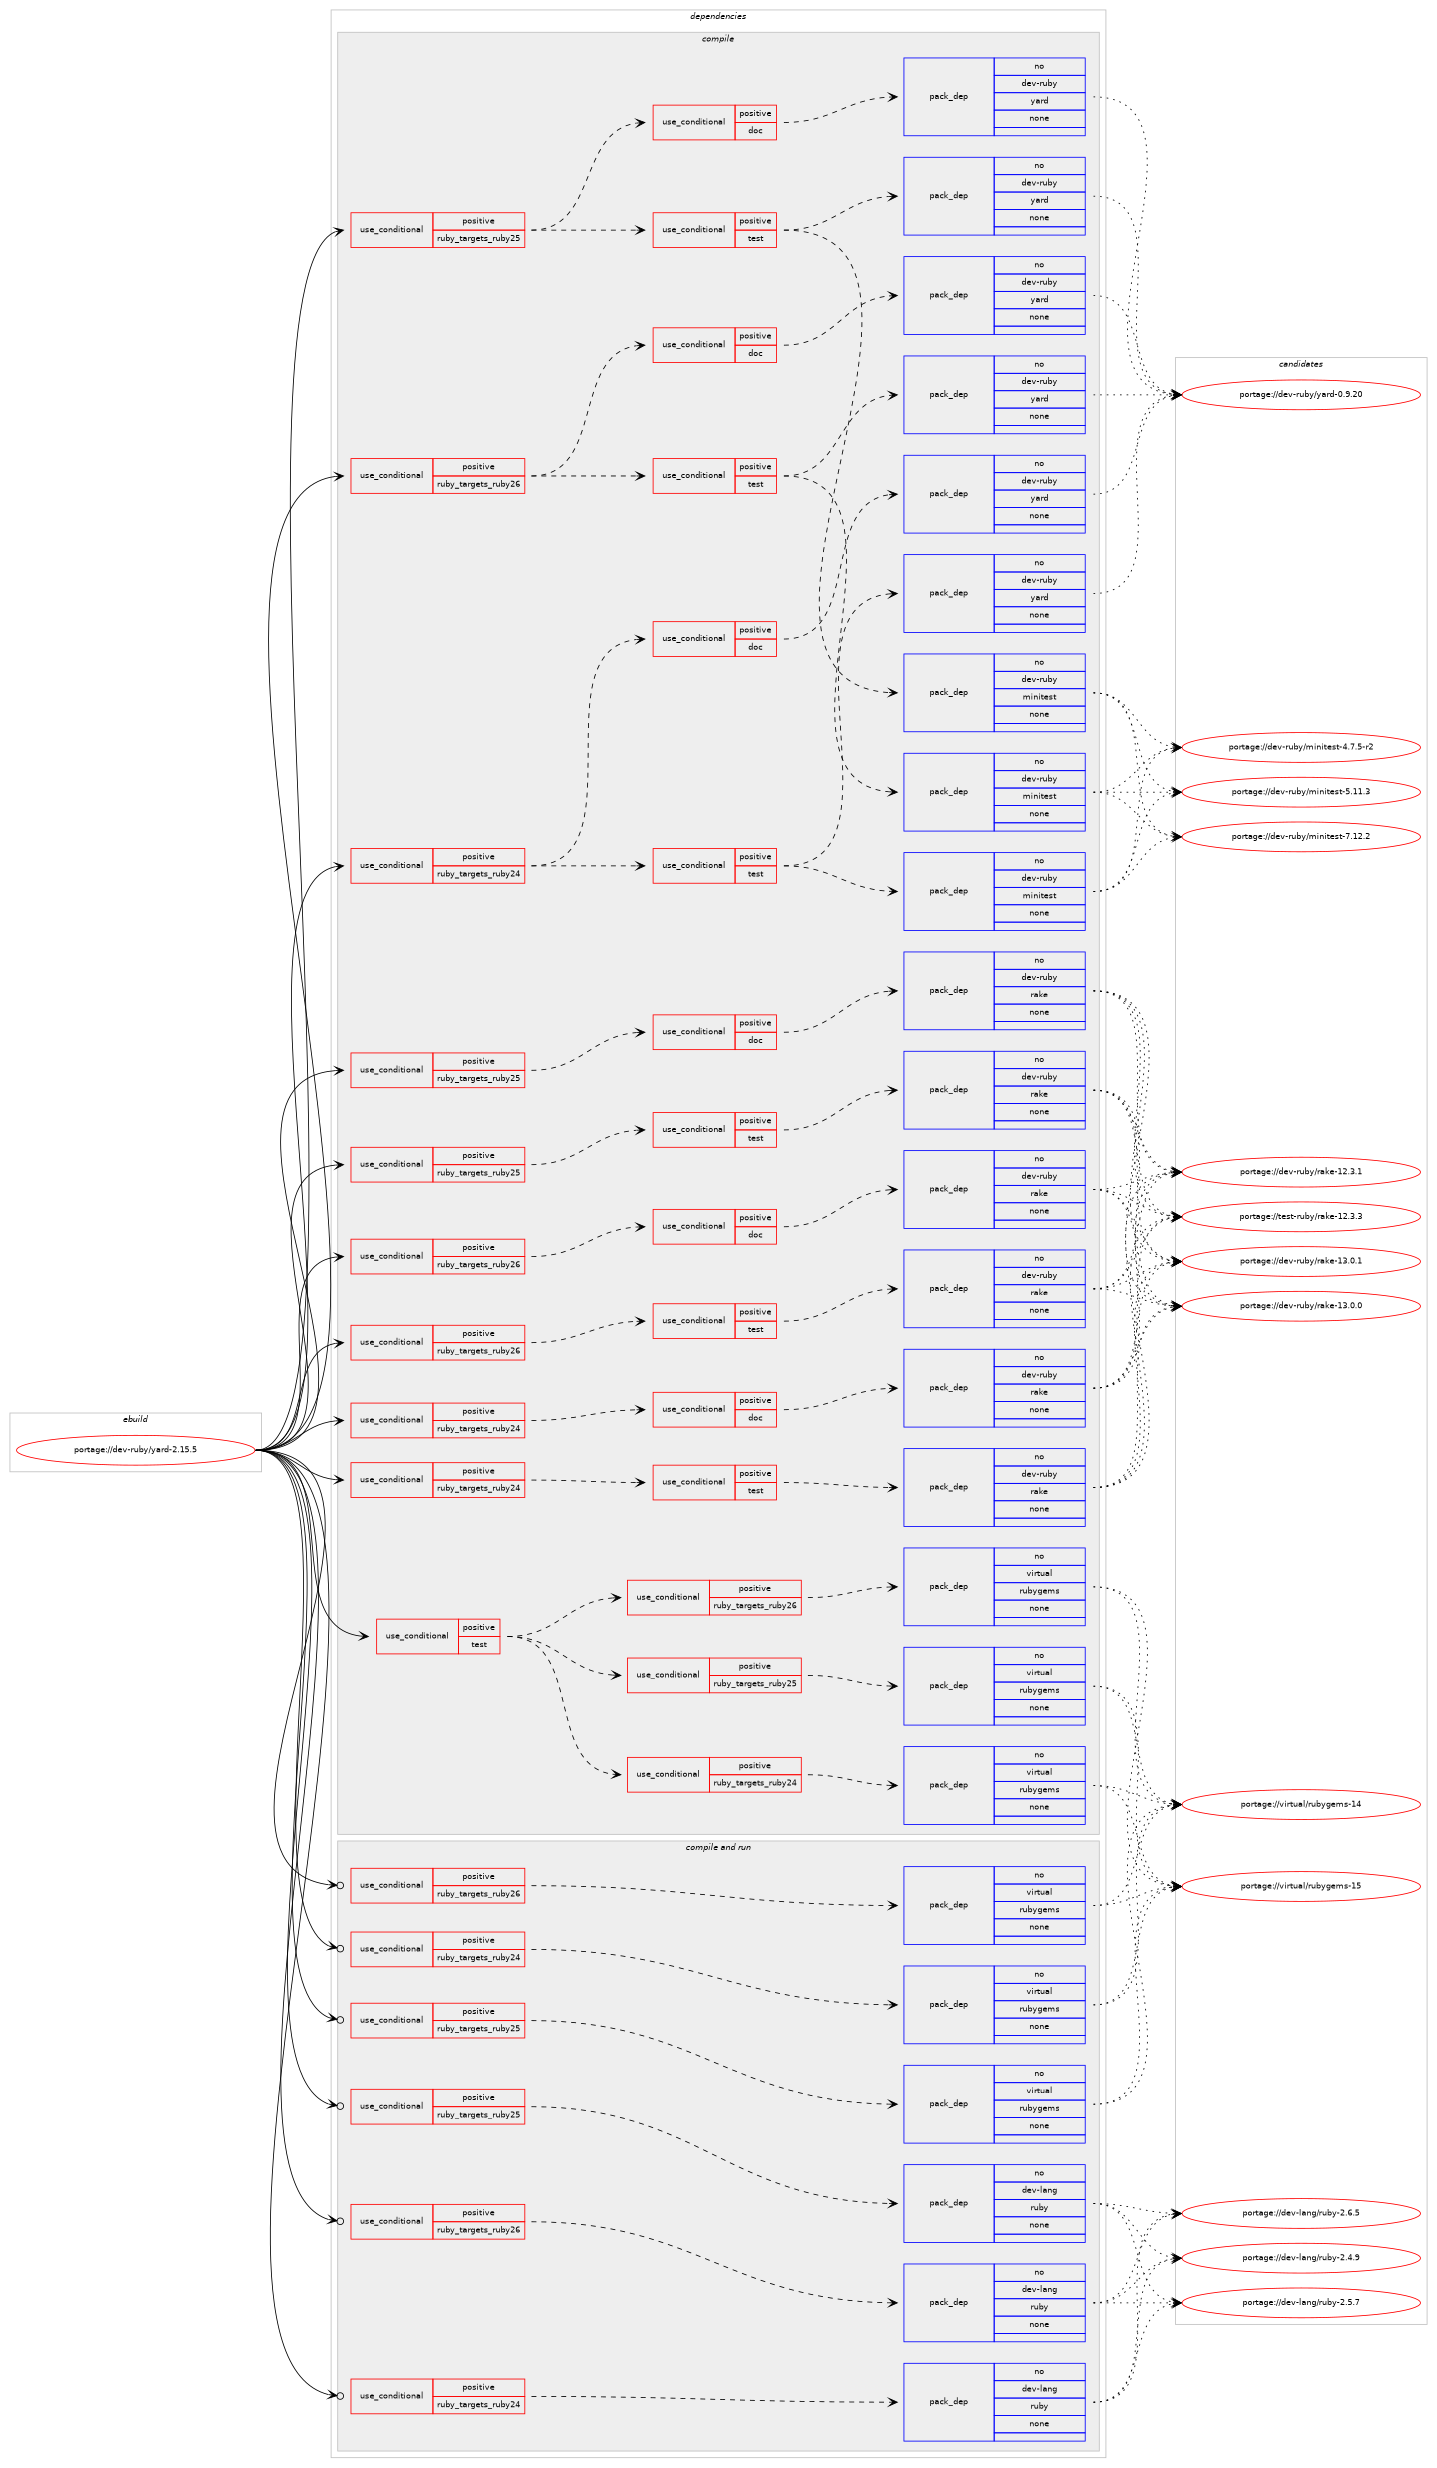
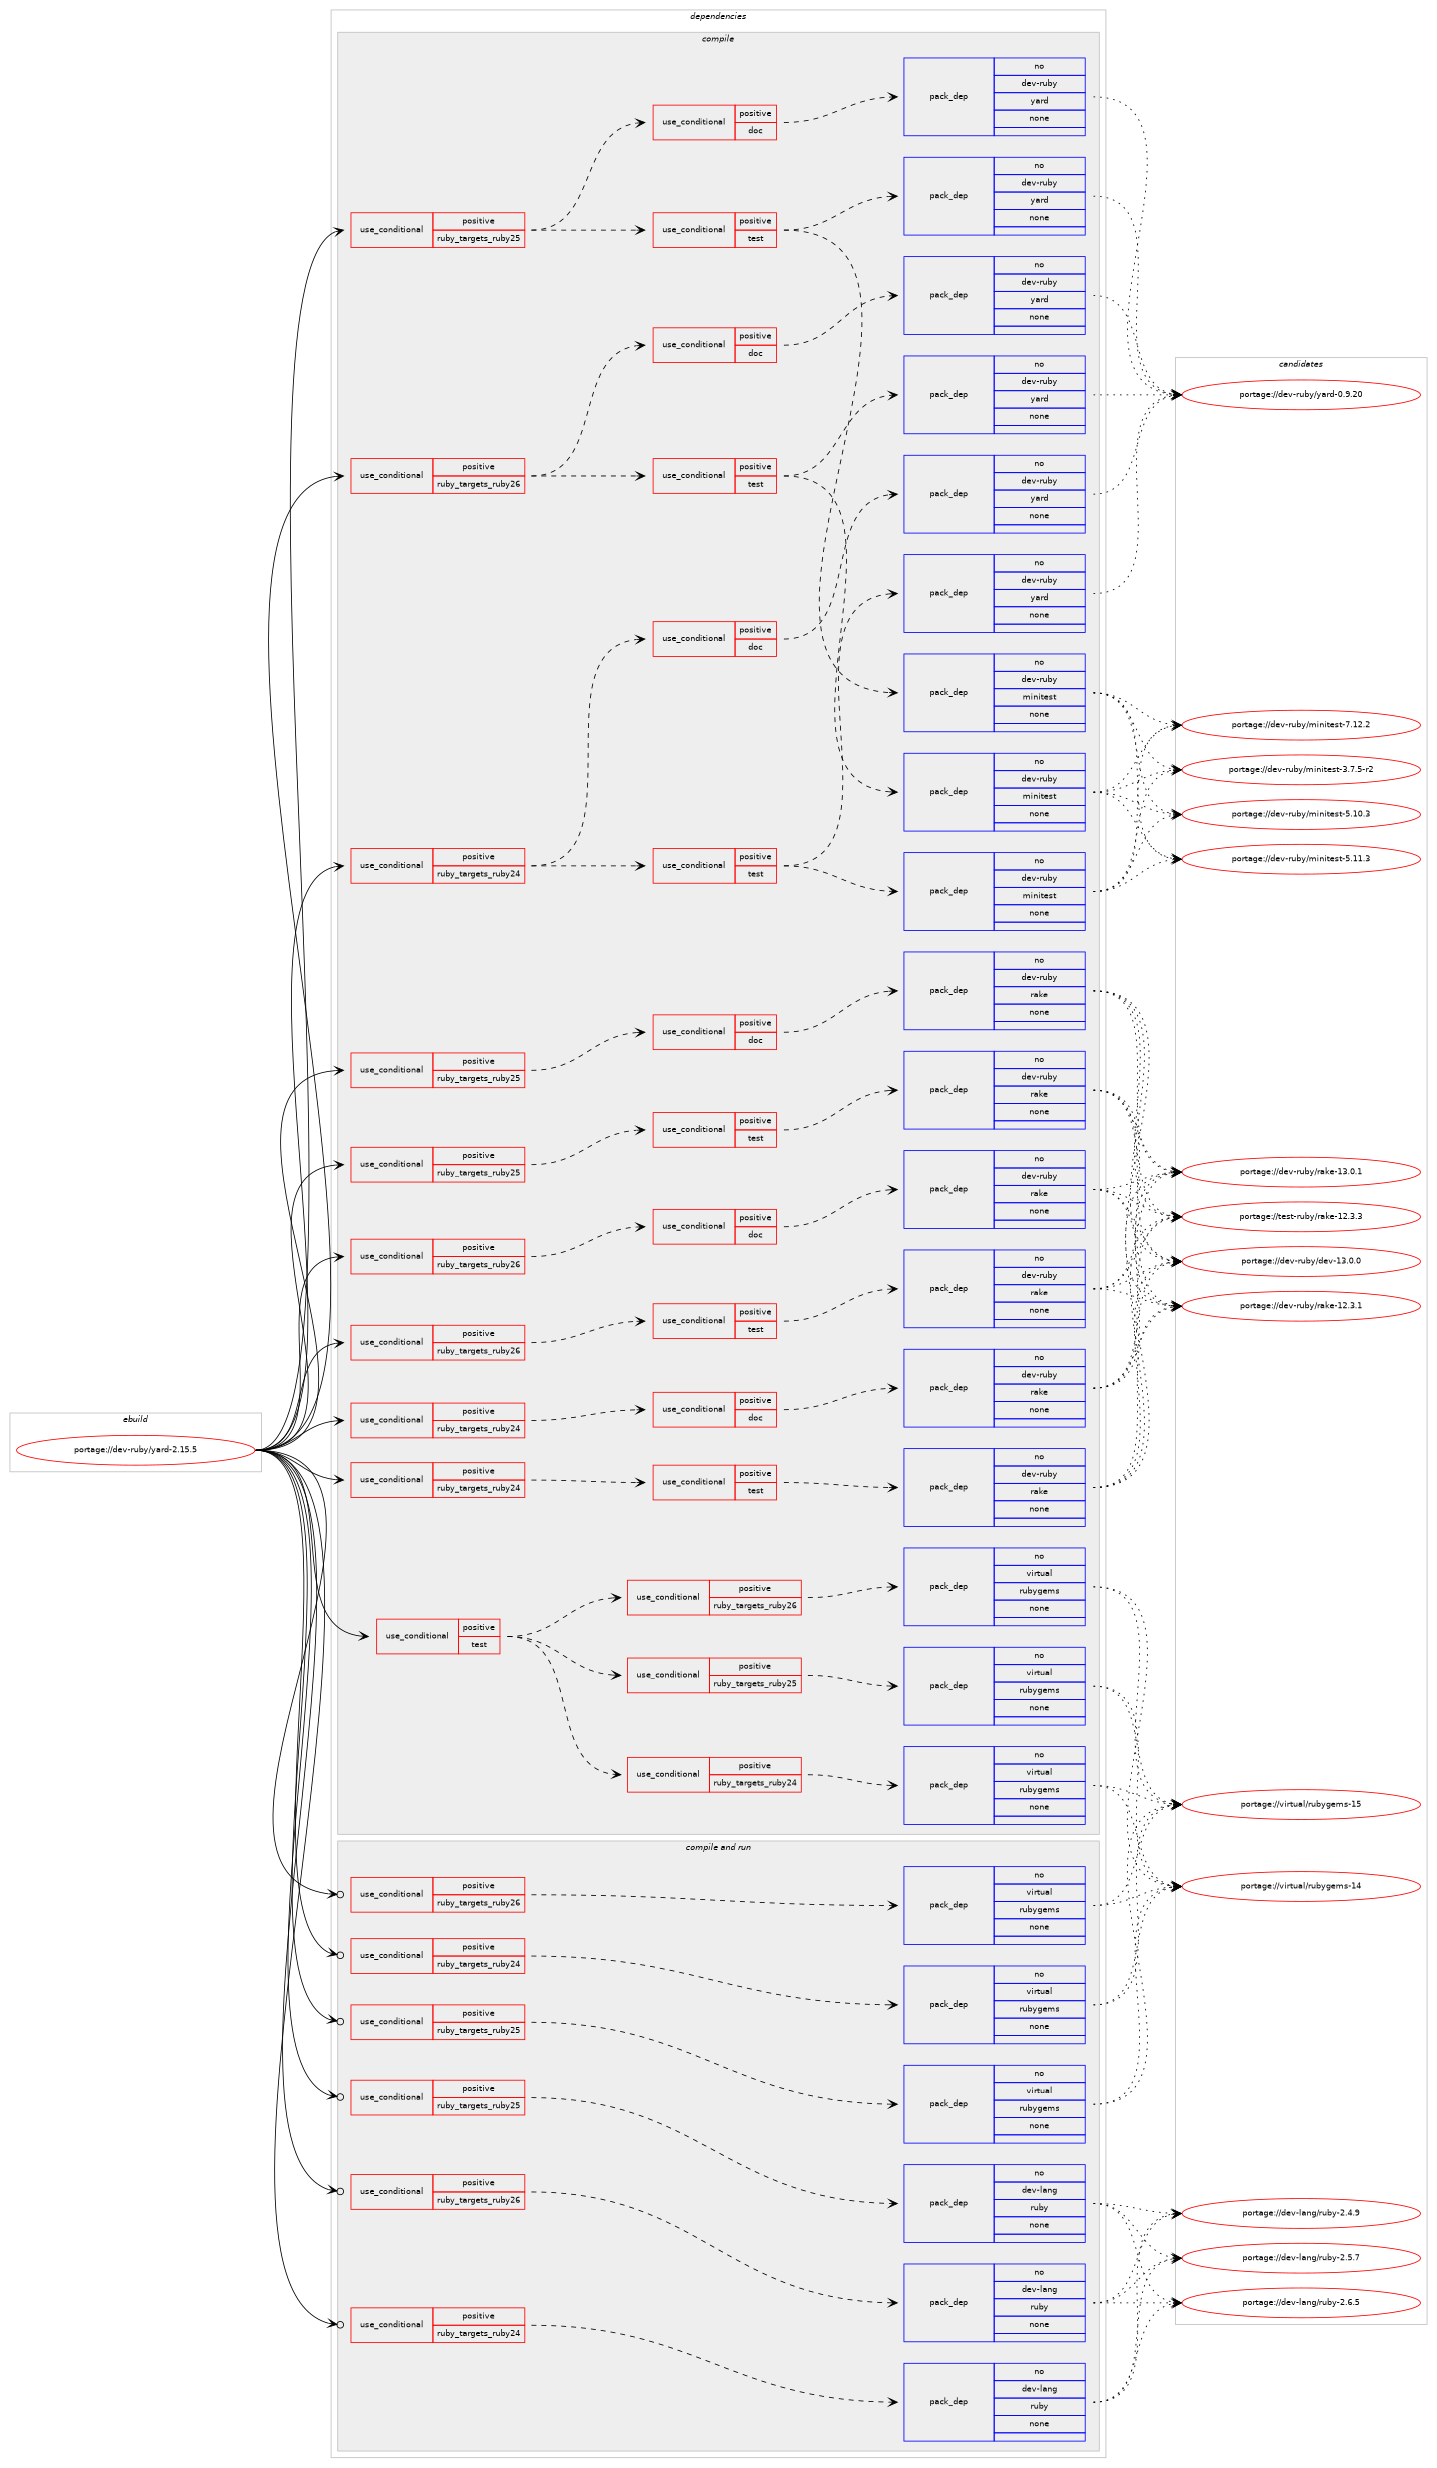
(1301, 747) -> (1301, 770)
none -> (1301, 815)
(1301, 1306) -> (1301, 1262)
